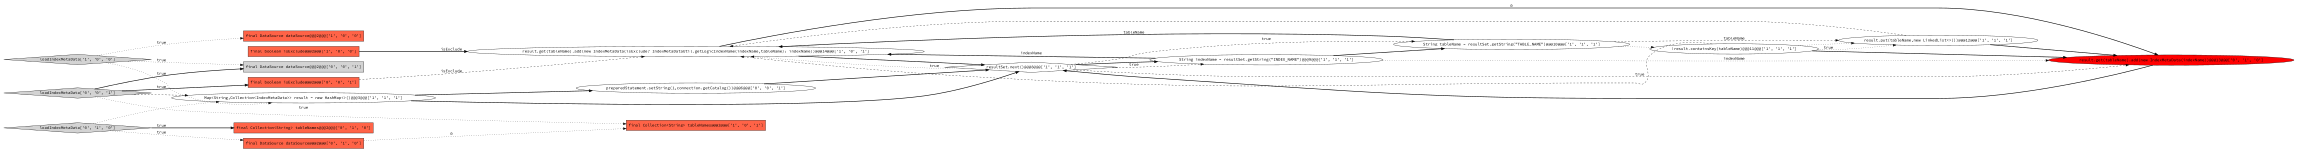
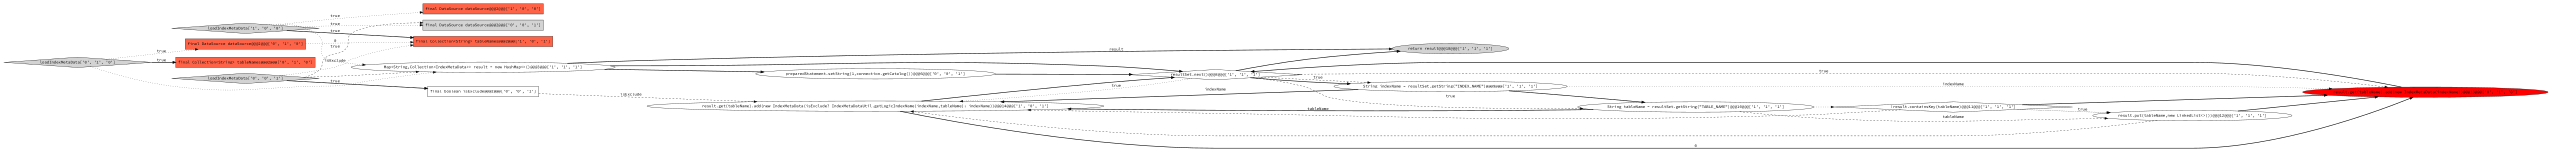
none -> (346, 34)
none -> (1451, 49)
(1734, 49) -> (1953, 107)
(304, 52) -> none
(167, 75) -> (349, 36)
(304, 82) -> (483, 92)
(304, 108) -> (335, 61)
